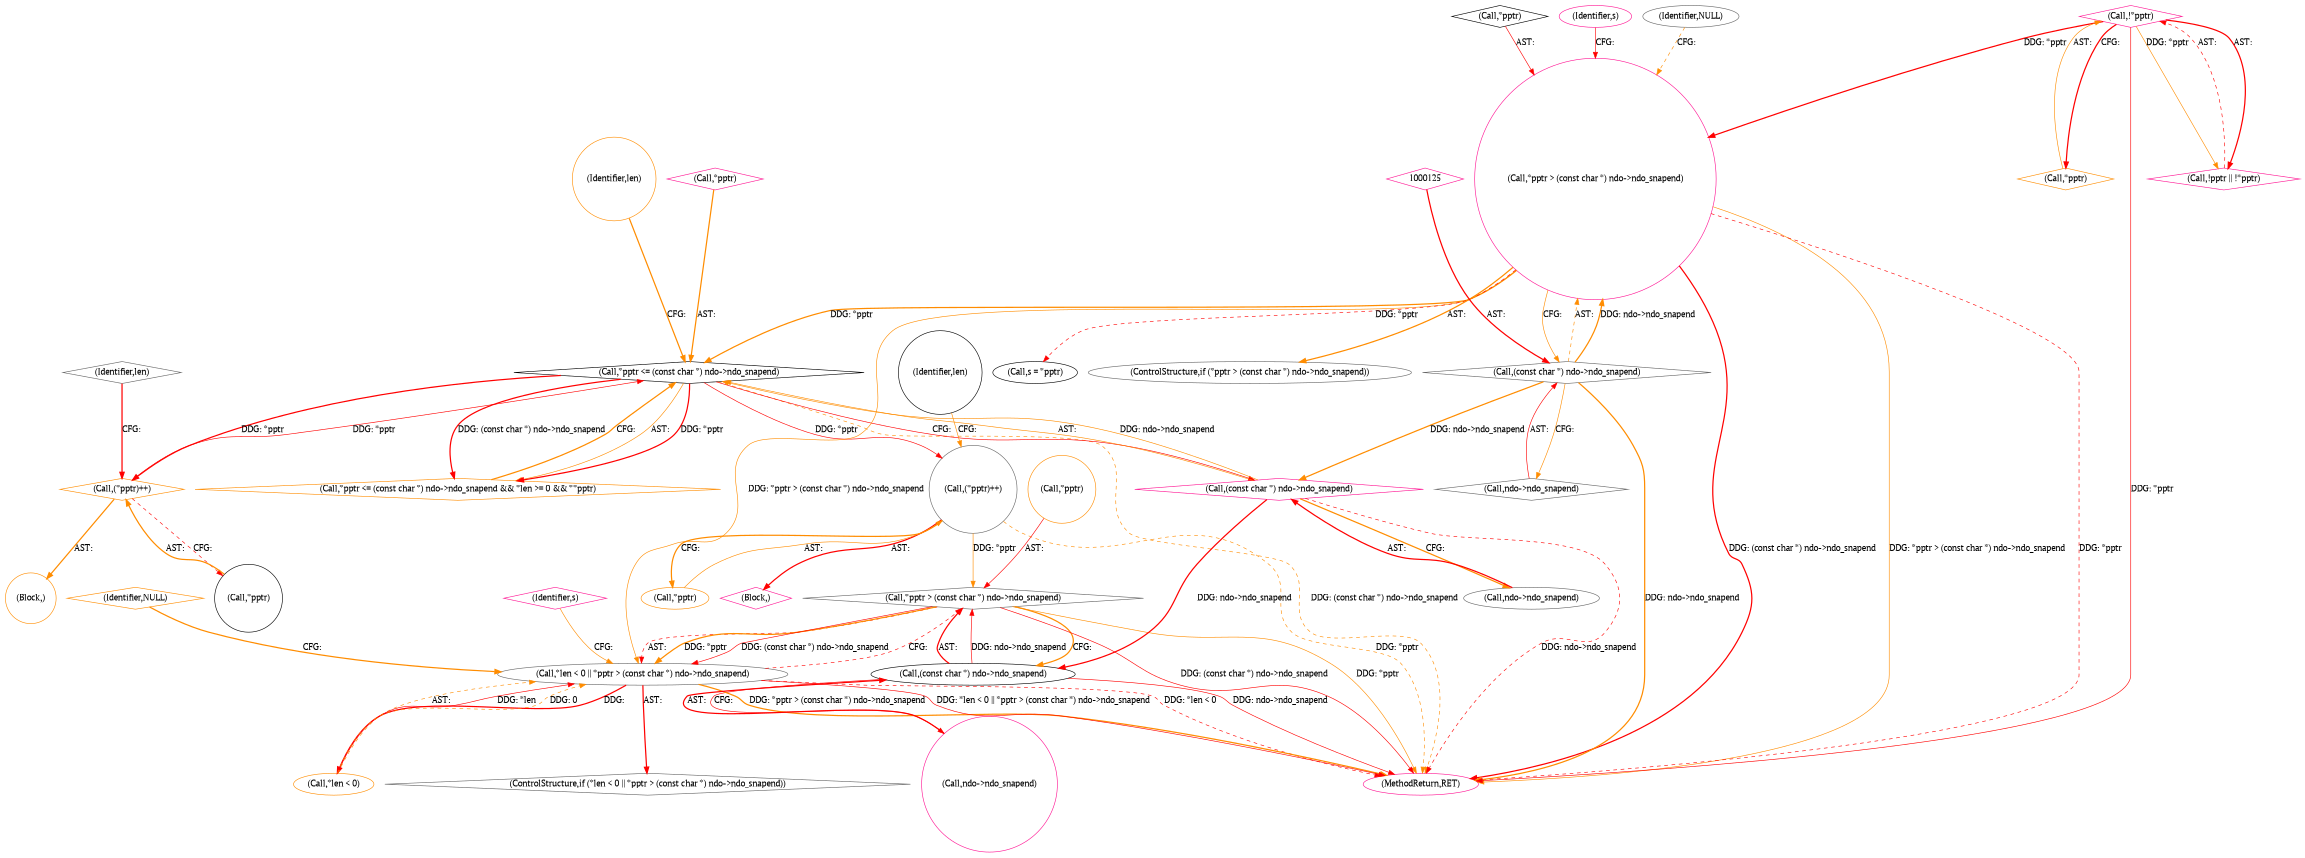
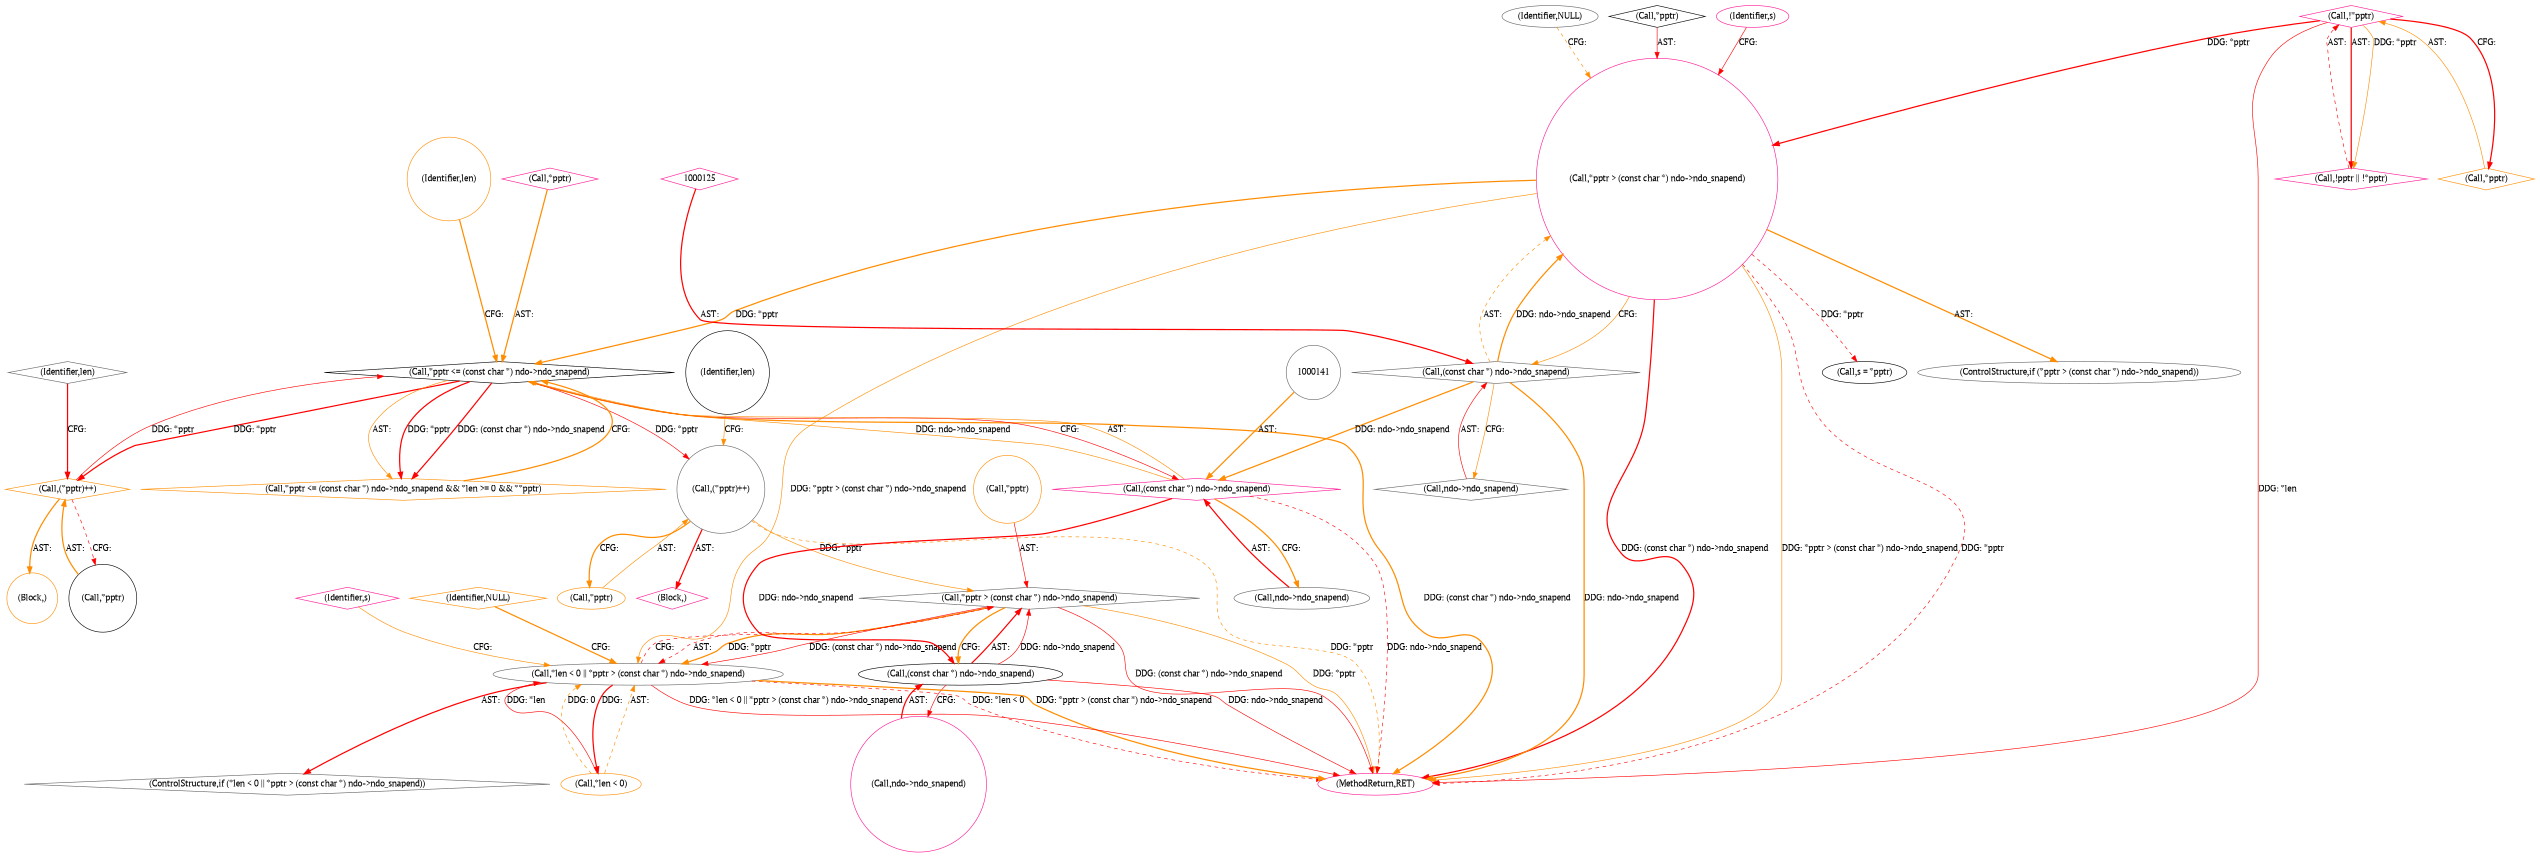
none -> (1313, 373)
(2152, 489) -> (2278, 489)
(1127, 530) -> (1157, 426)
